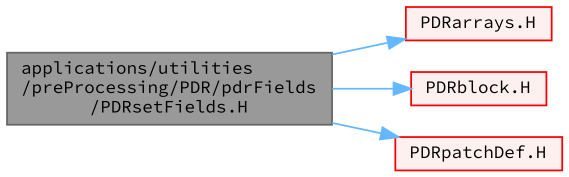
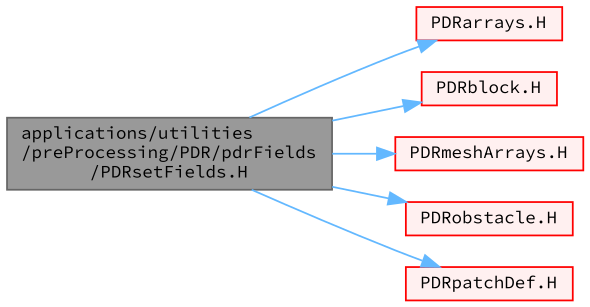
none -> (489, 154)
none -> (489, 219)
